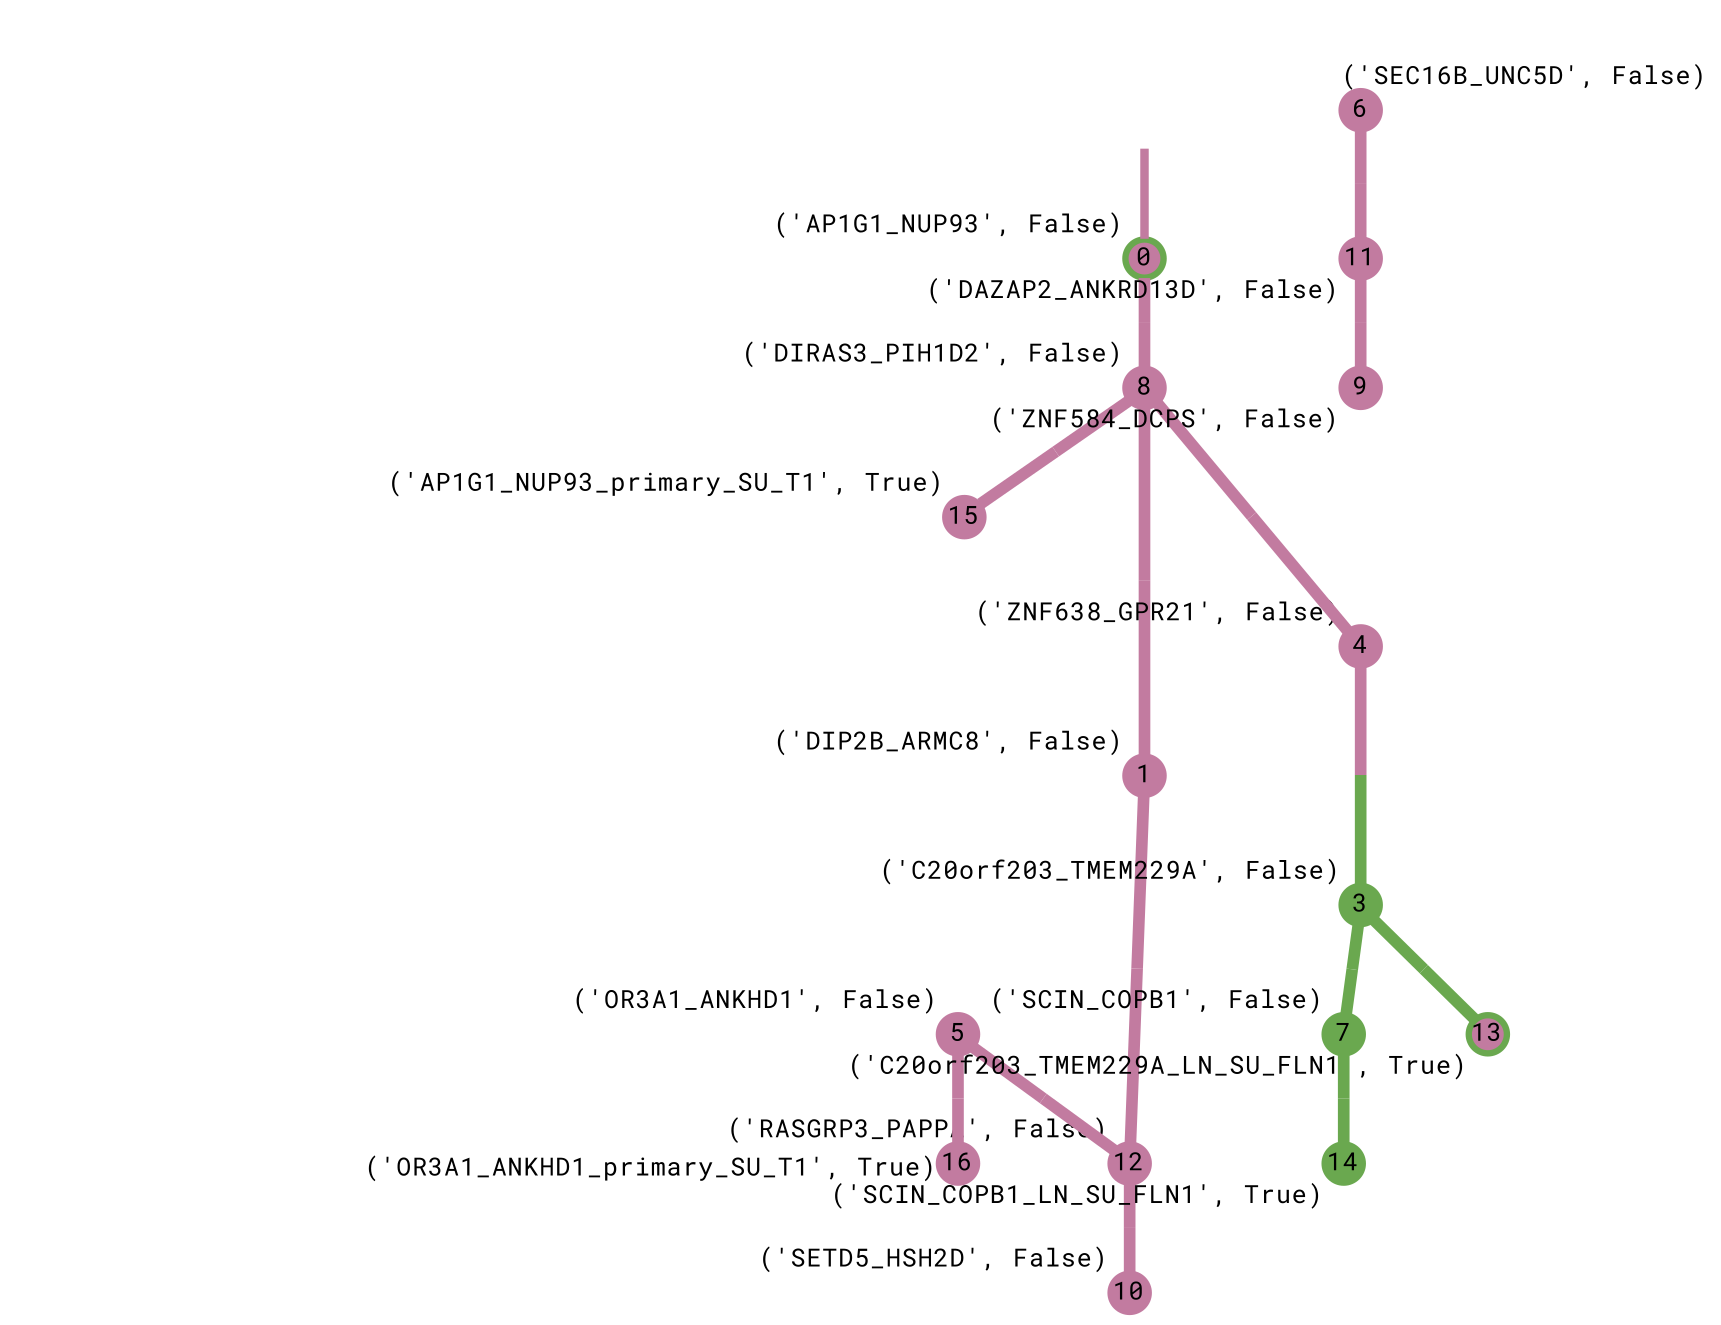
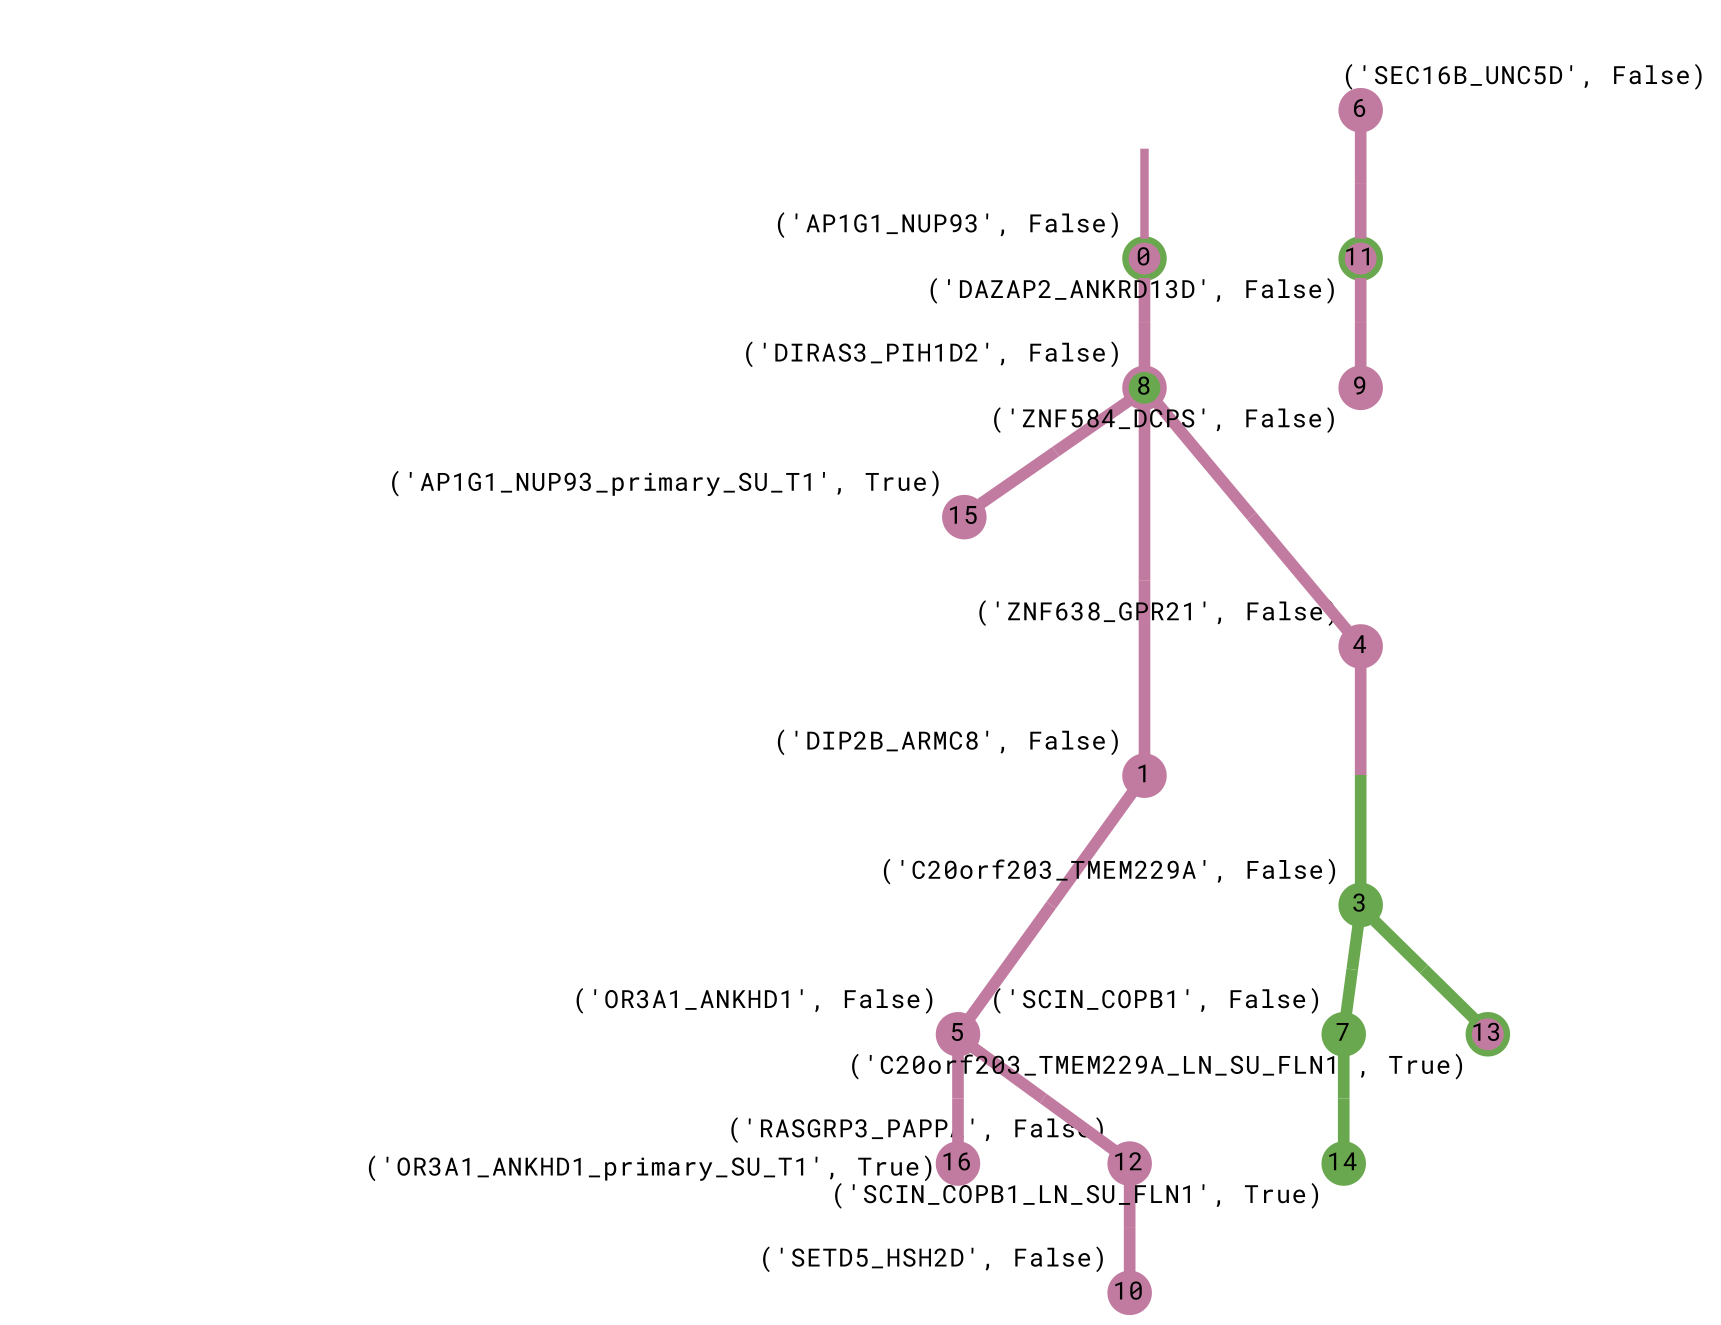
(1361, 259) -> (1361, 259)
(1144, 388) -> (1144, 388)
(1137, 969) -> (1051, 905)
